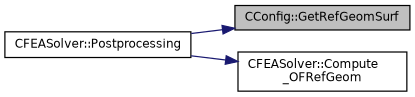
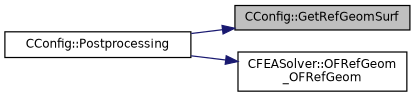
(98, 45) -> (98, 45)
(322, 72) -> (322, 72)
